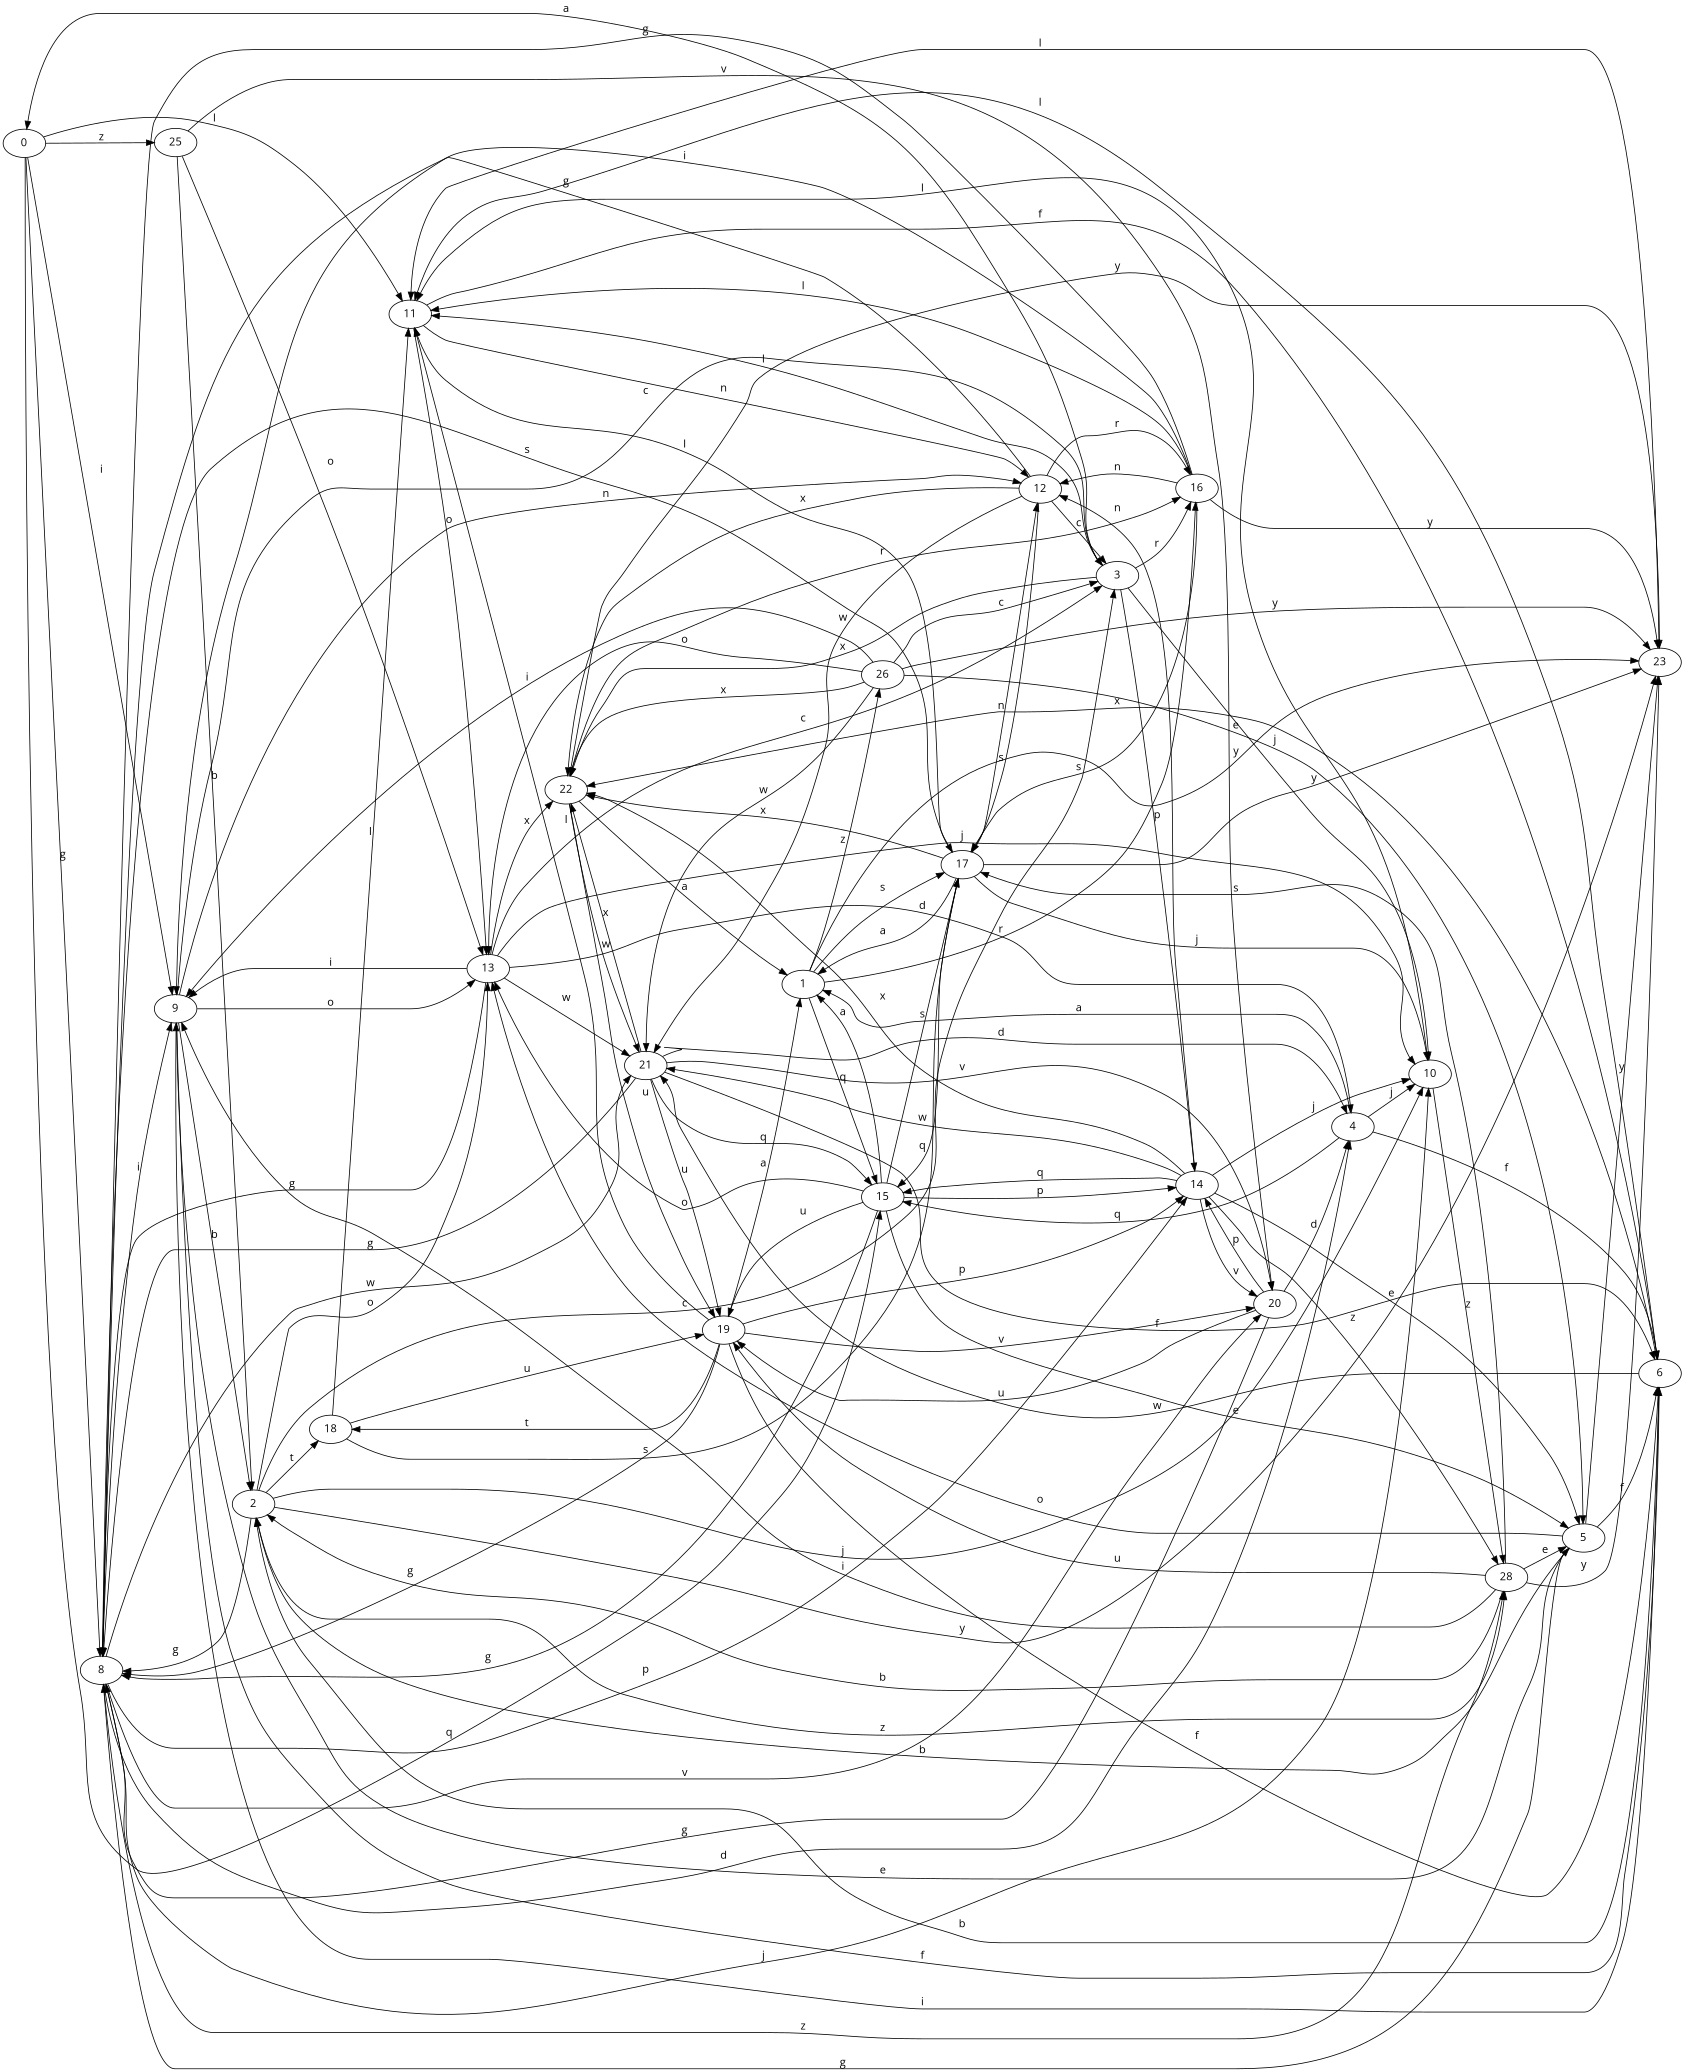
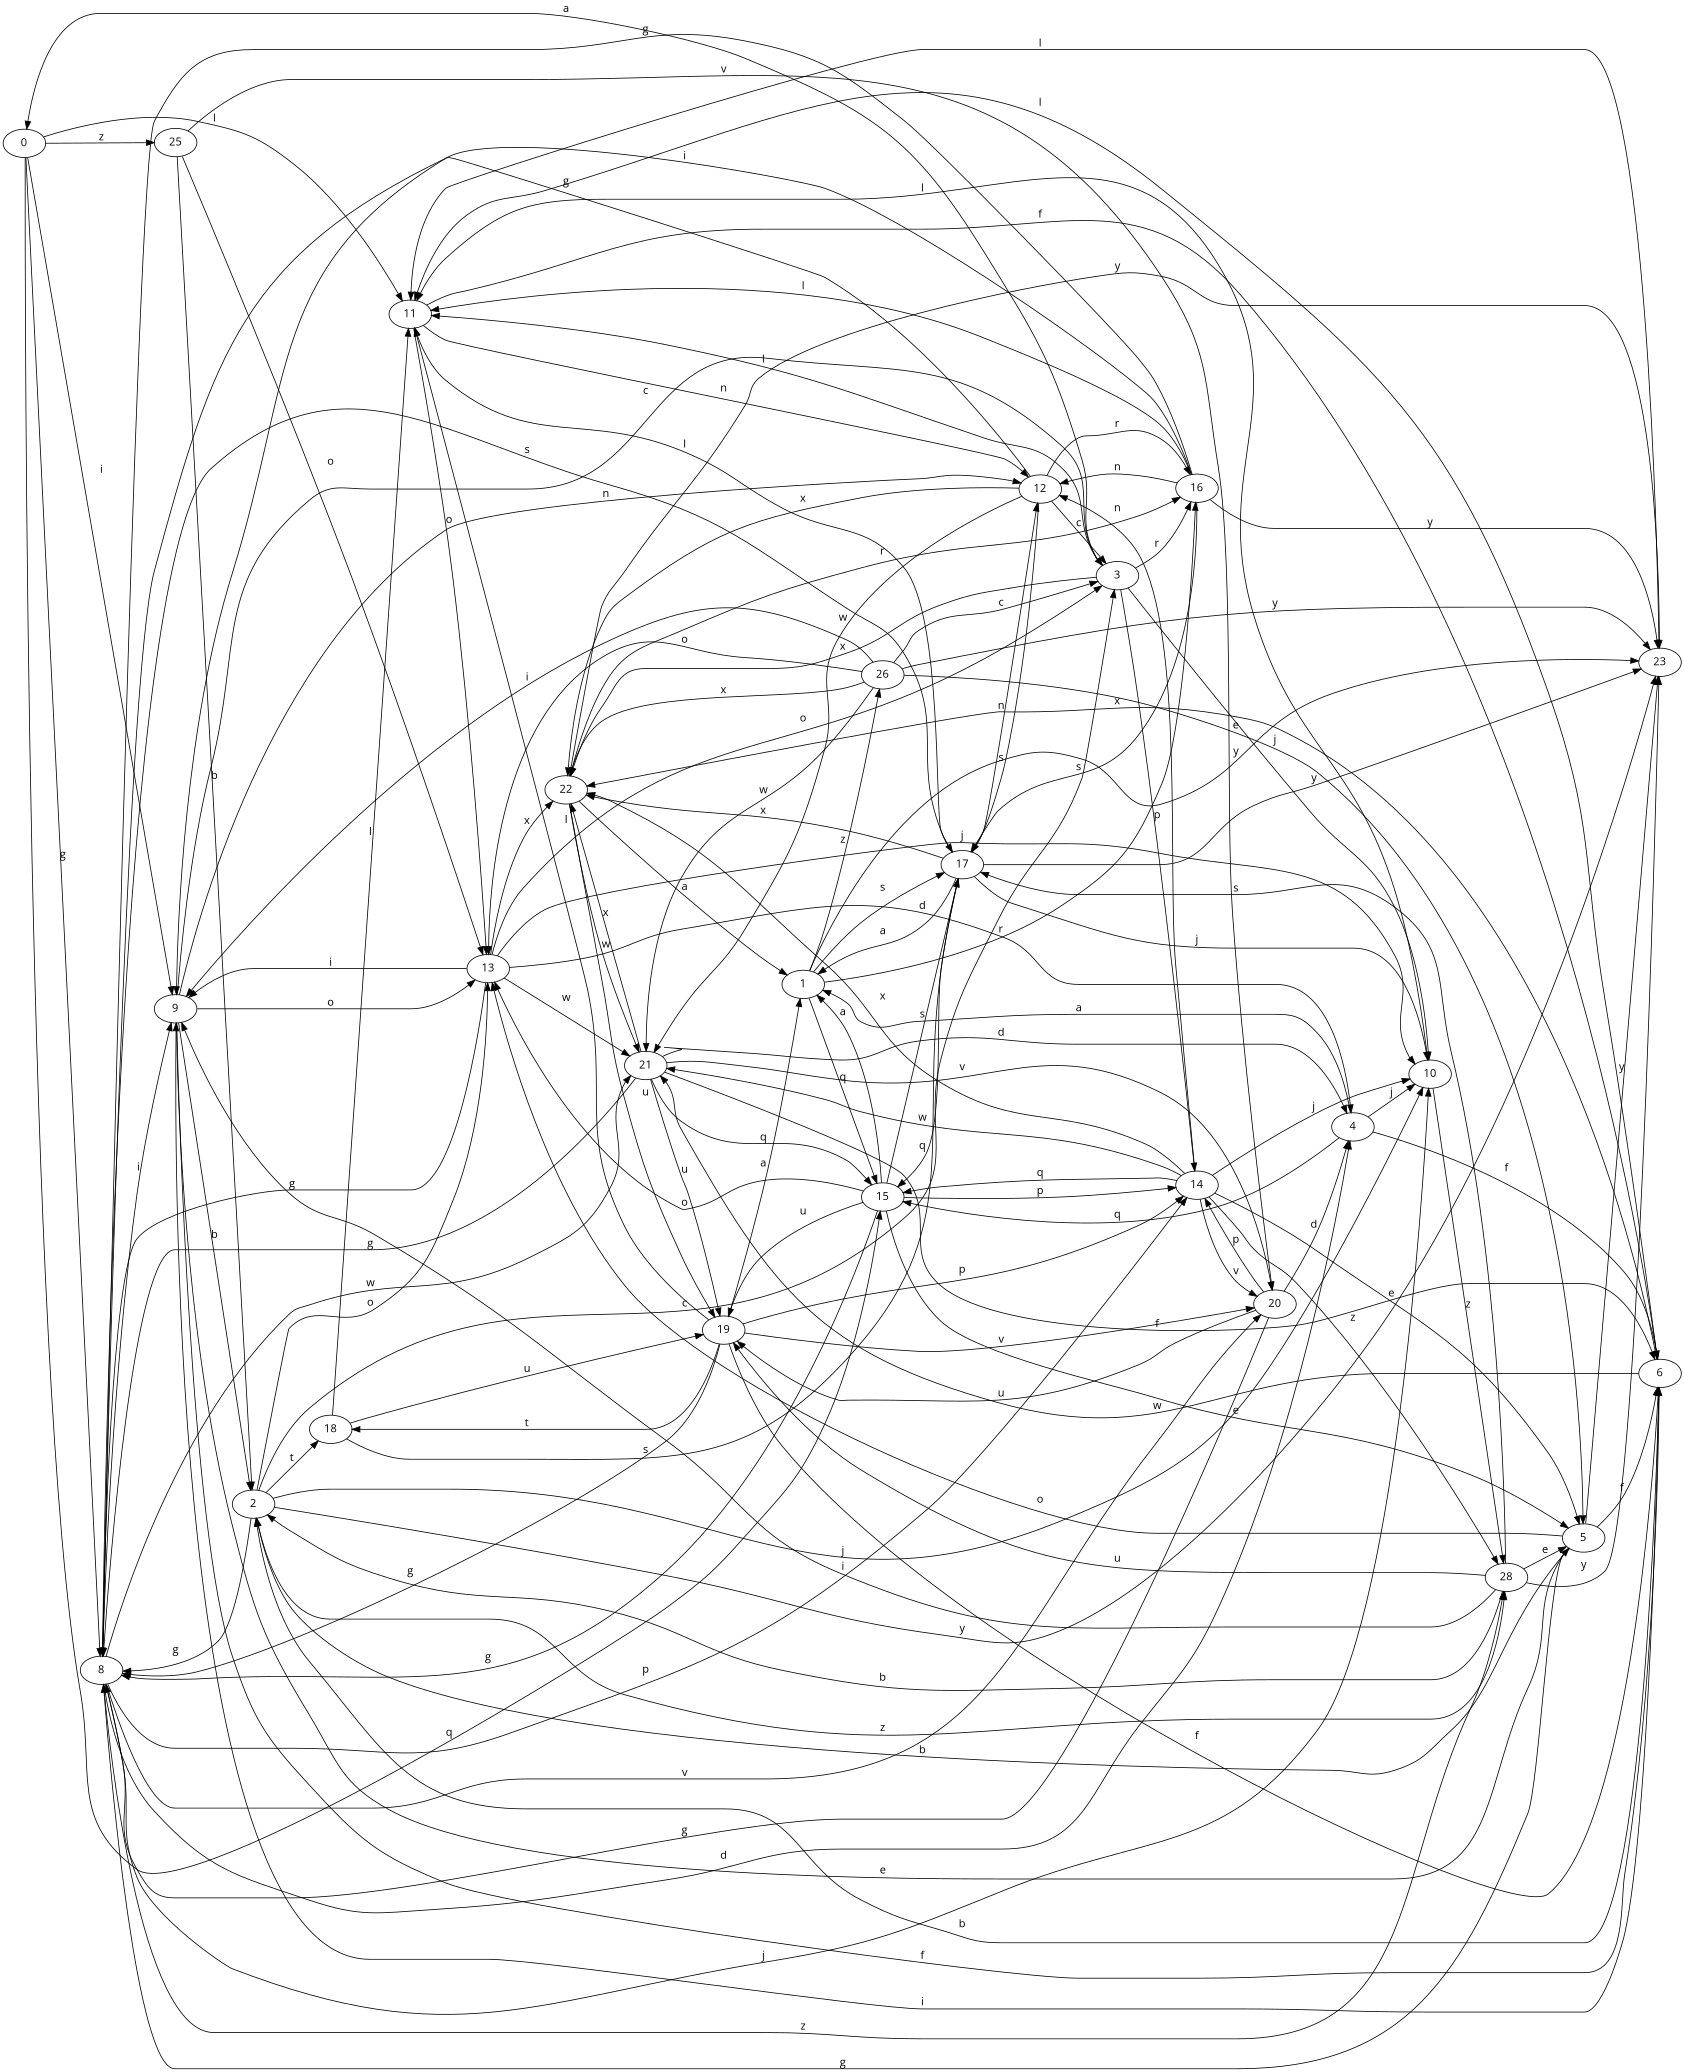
(803, 719) -> (803, 719)
